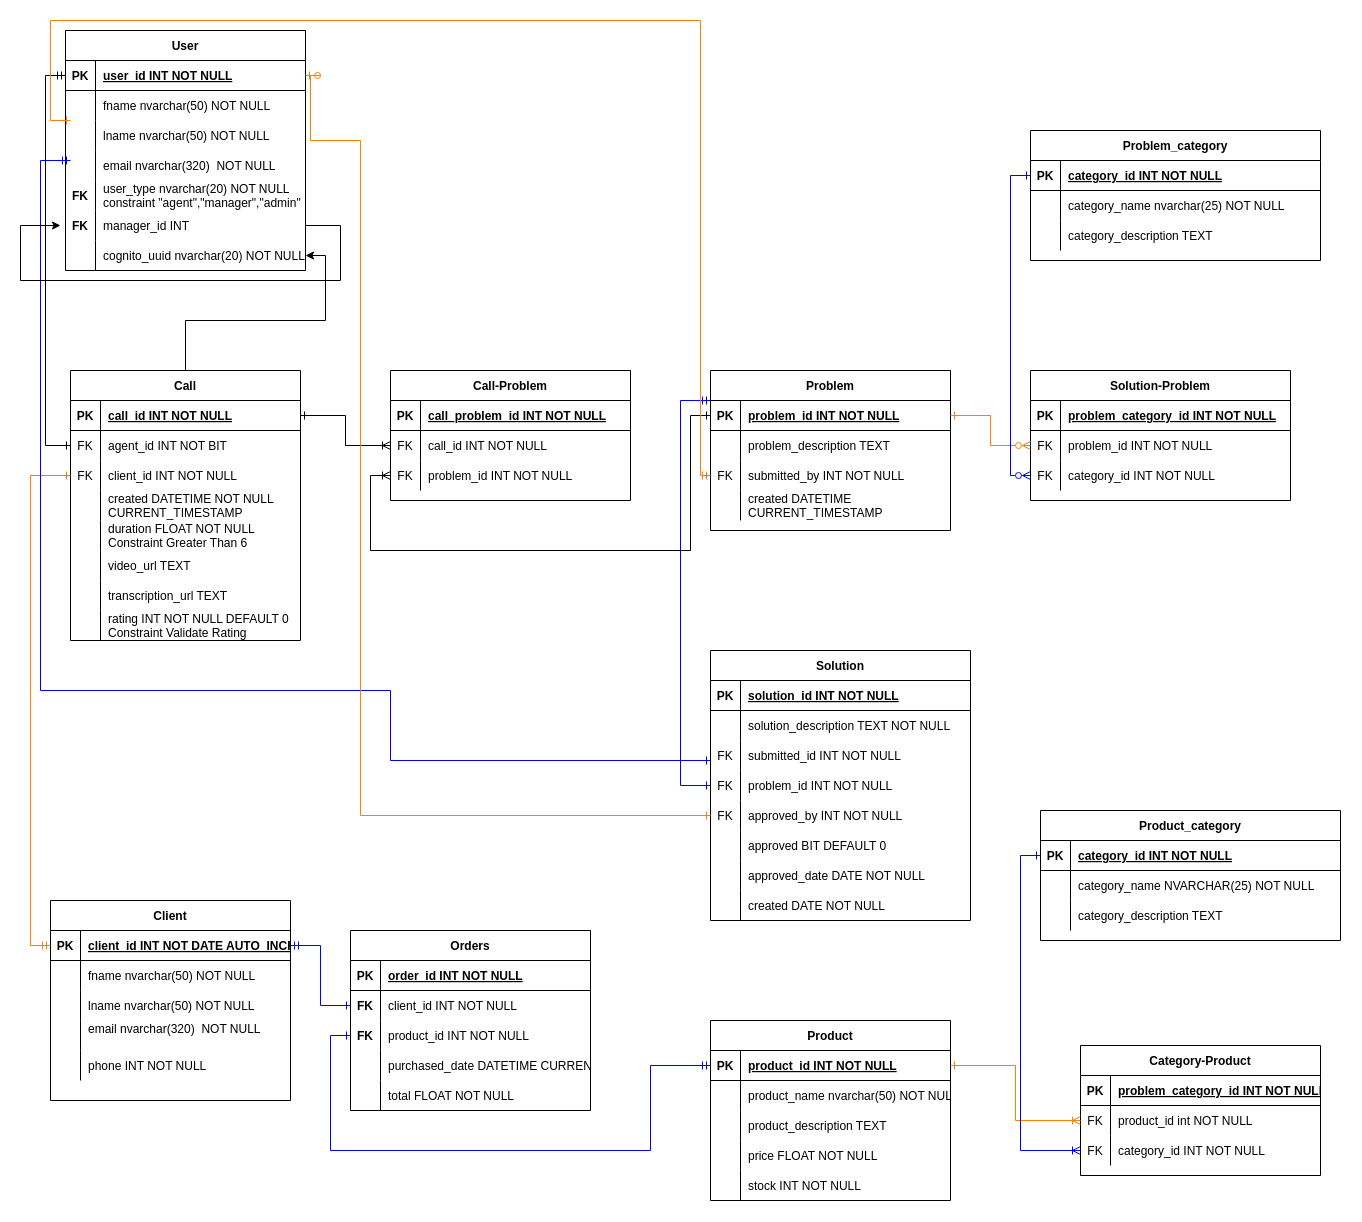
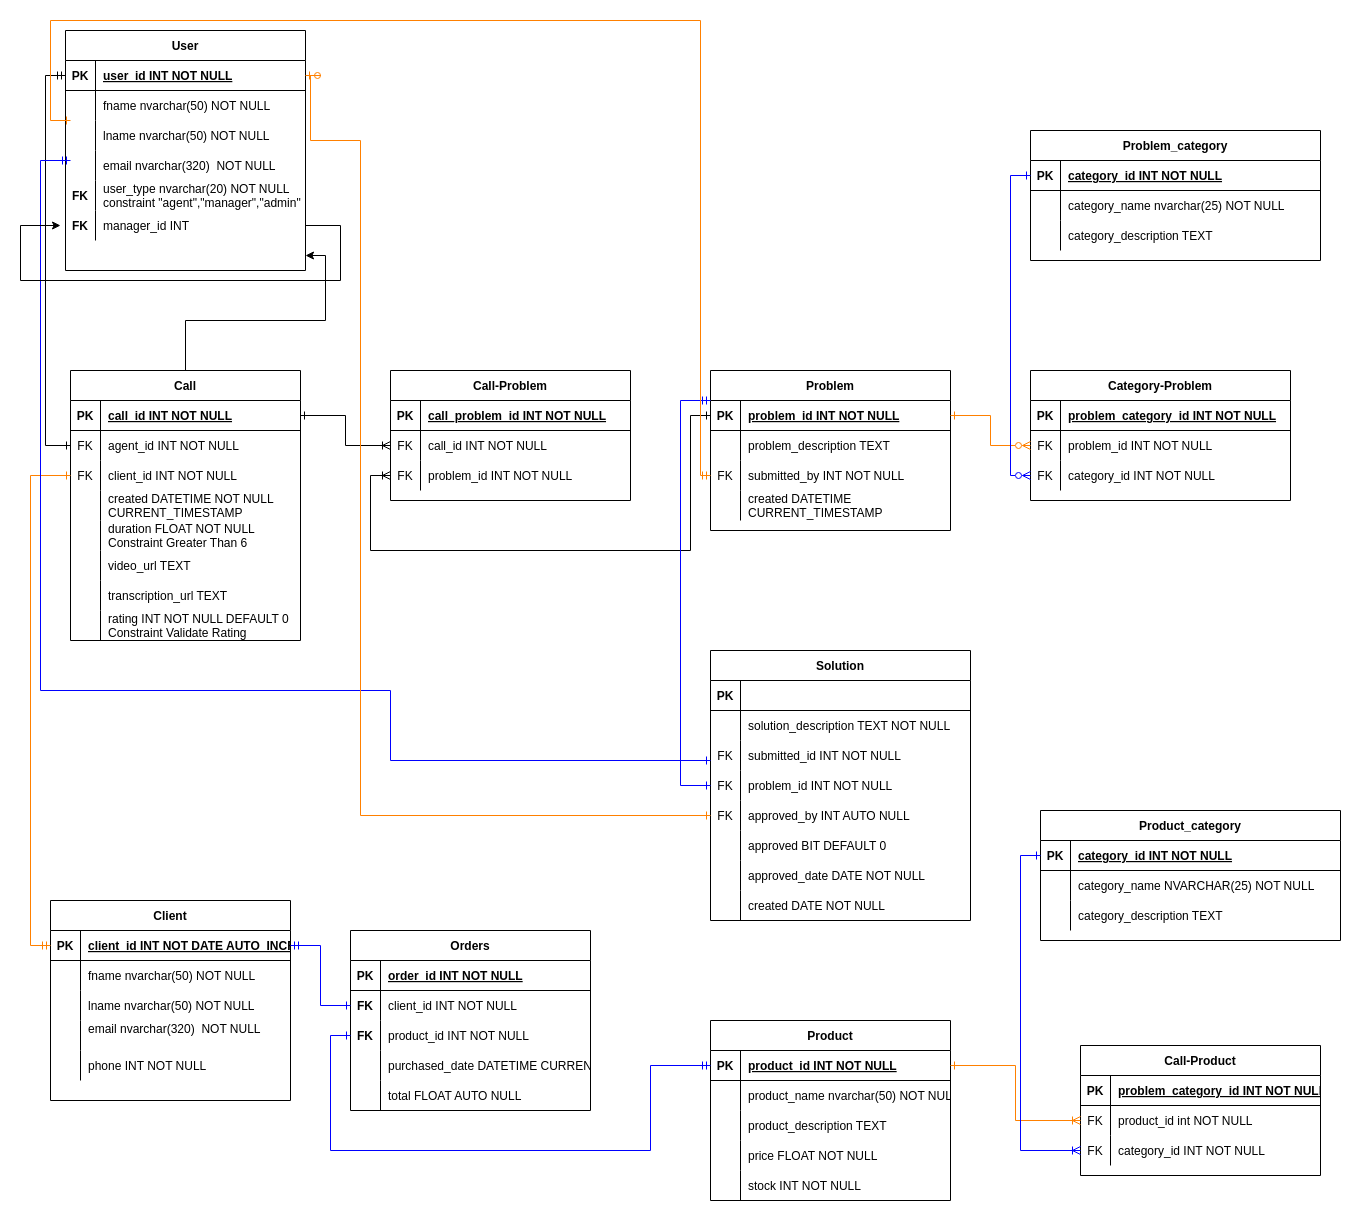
(201, 256) -> none
(1160, 386) -> (1160, 386)
(169, 446) -> (172, 446)
(856, 696) -> none
(824, 816) -> (827, 816)
(1200, 1061) -> (1200, 1061)
(449, 1096) -> (452, 1096)
